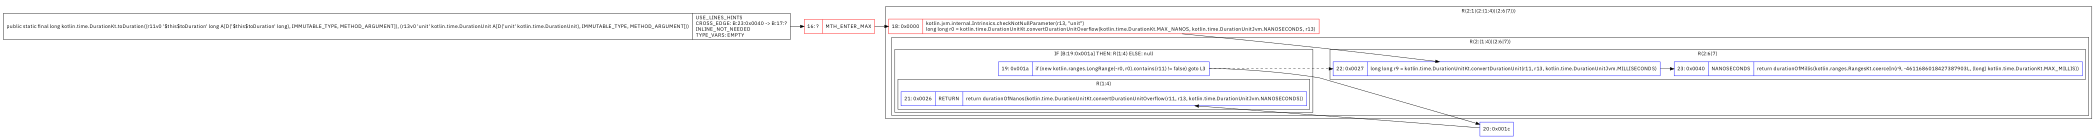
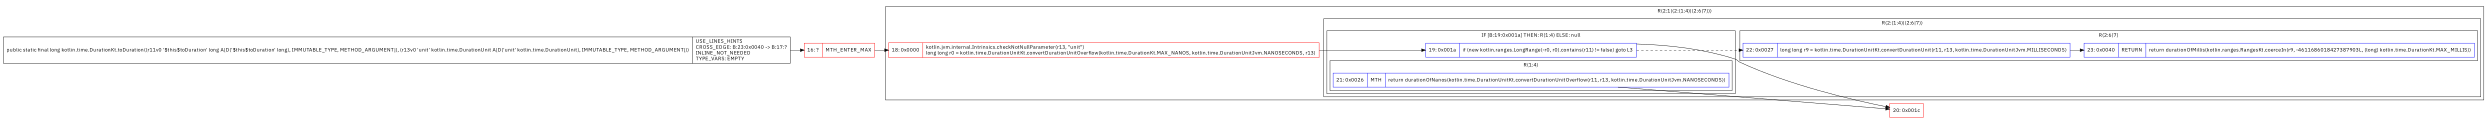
(1309, 47) -> (1370, 50)
(1731, 69) -> (2132, 50)
(949, 99) -> (1376, 80)
(1395, 121) -> (1805, 102)
(1497, 129) -> (1907, 110)
